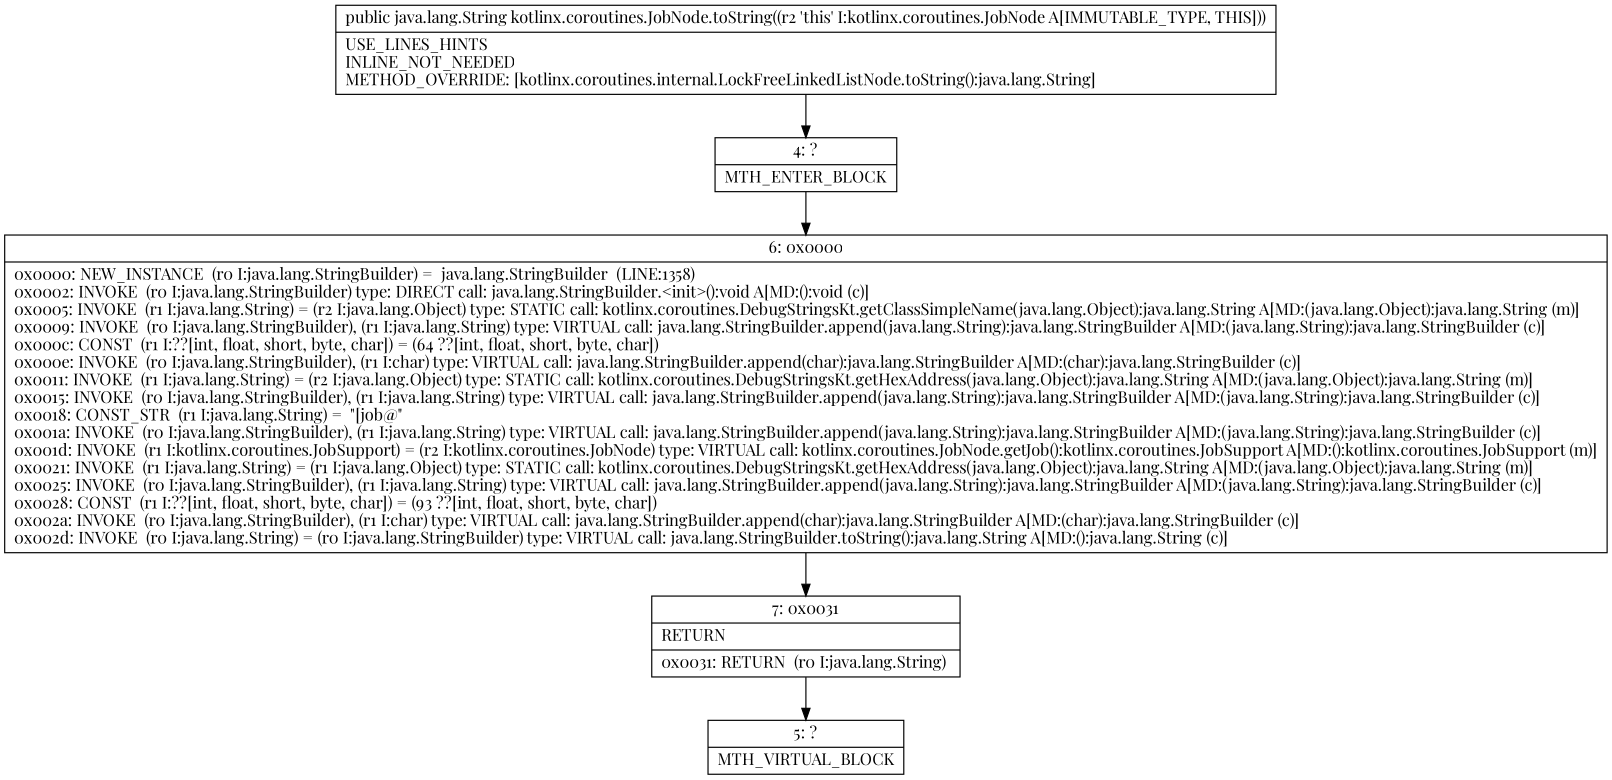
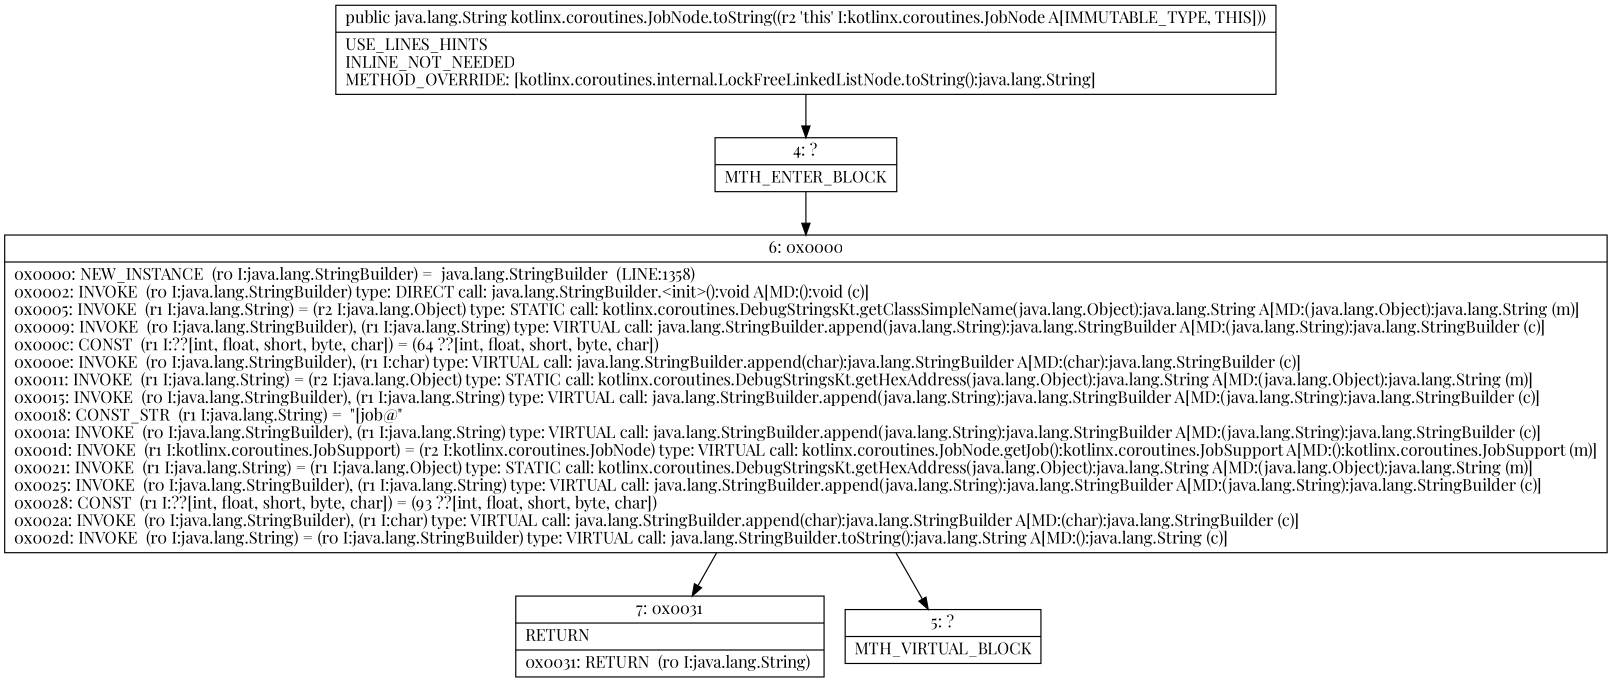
(806, 693) -> (909, 576)
